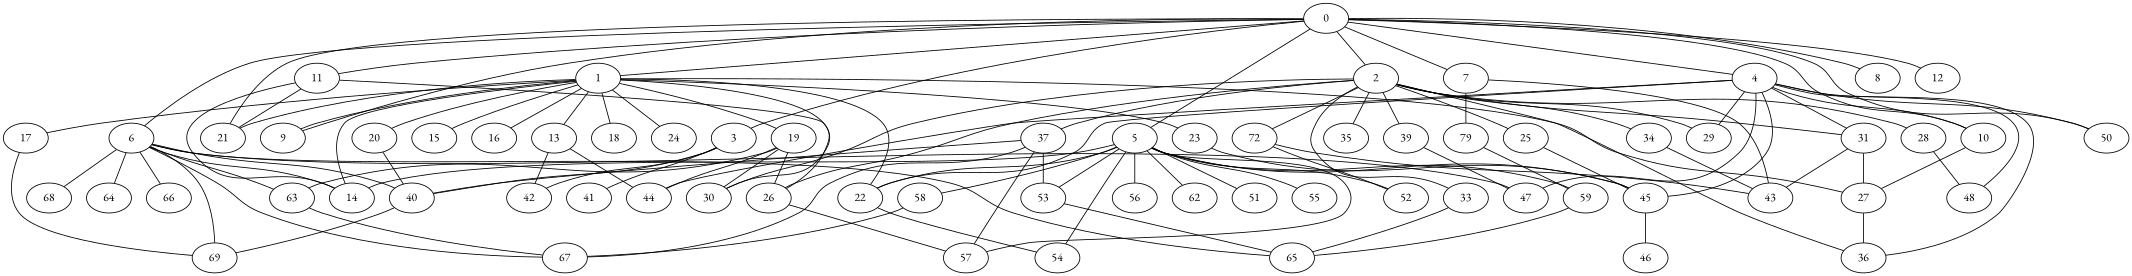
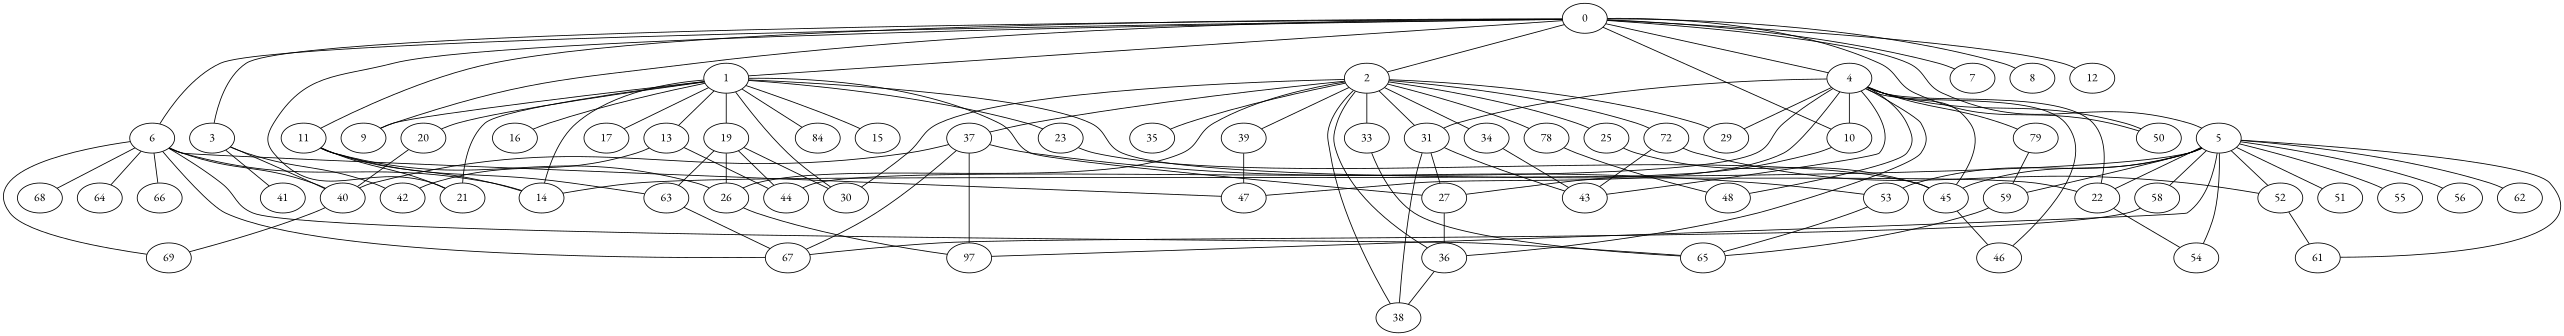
(1650, 96) -> (1829, 163)
(1466, 108) -> (1943, 108)
none -> (2068, 128)
(614, 138) -> none
(674, 138) -> (818, 138)
(1923, 138) -> (1547, 138)
(212, 168) -> (498, 176)
(72, 237) -> none
(966, 258) -> (969, 258)
none -> (2318, 258)
none -> (1398, 318)
